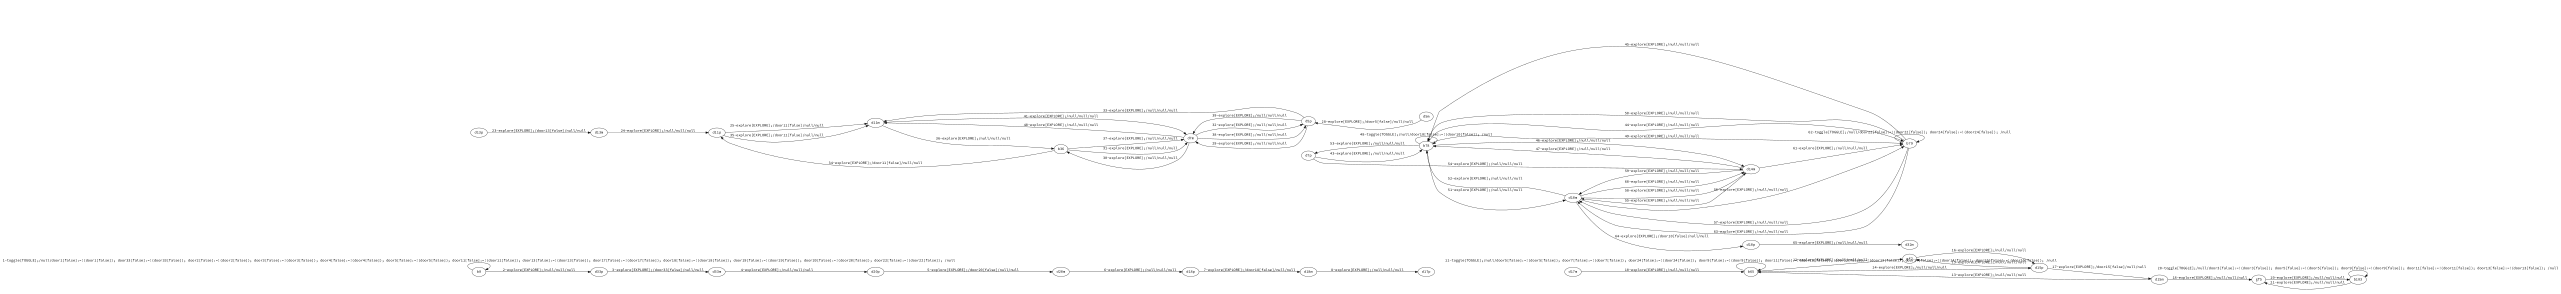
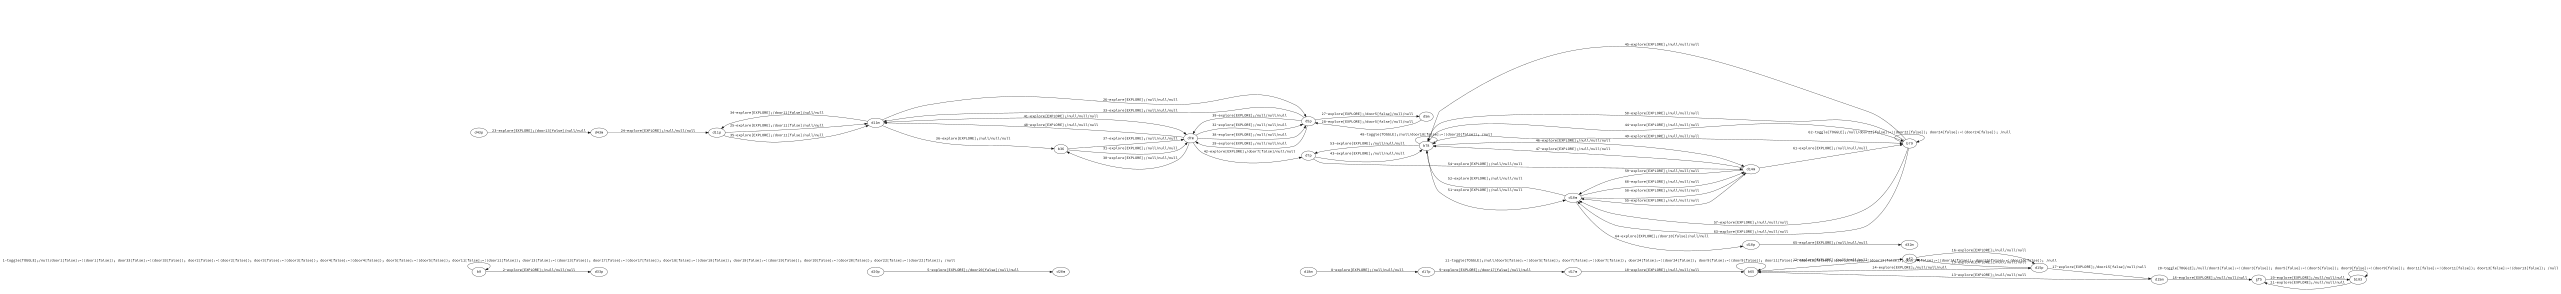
none -> (1095, 101)
none -> (1366, 116)
(479, 133) -> (479, 133)
(599, 133) -> (599, 133)
none -> (1243, 163)
(887, 167) -> (795, 115)
(1745, 201) -> none
(717, 272) -> none
(1191, 272) -> none
none -> (1498, 272)
